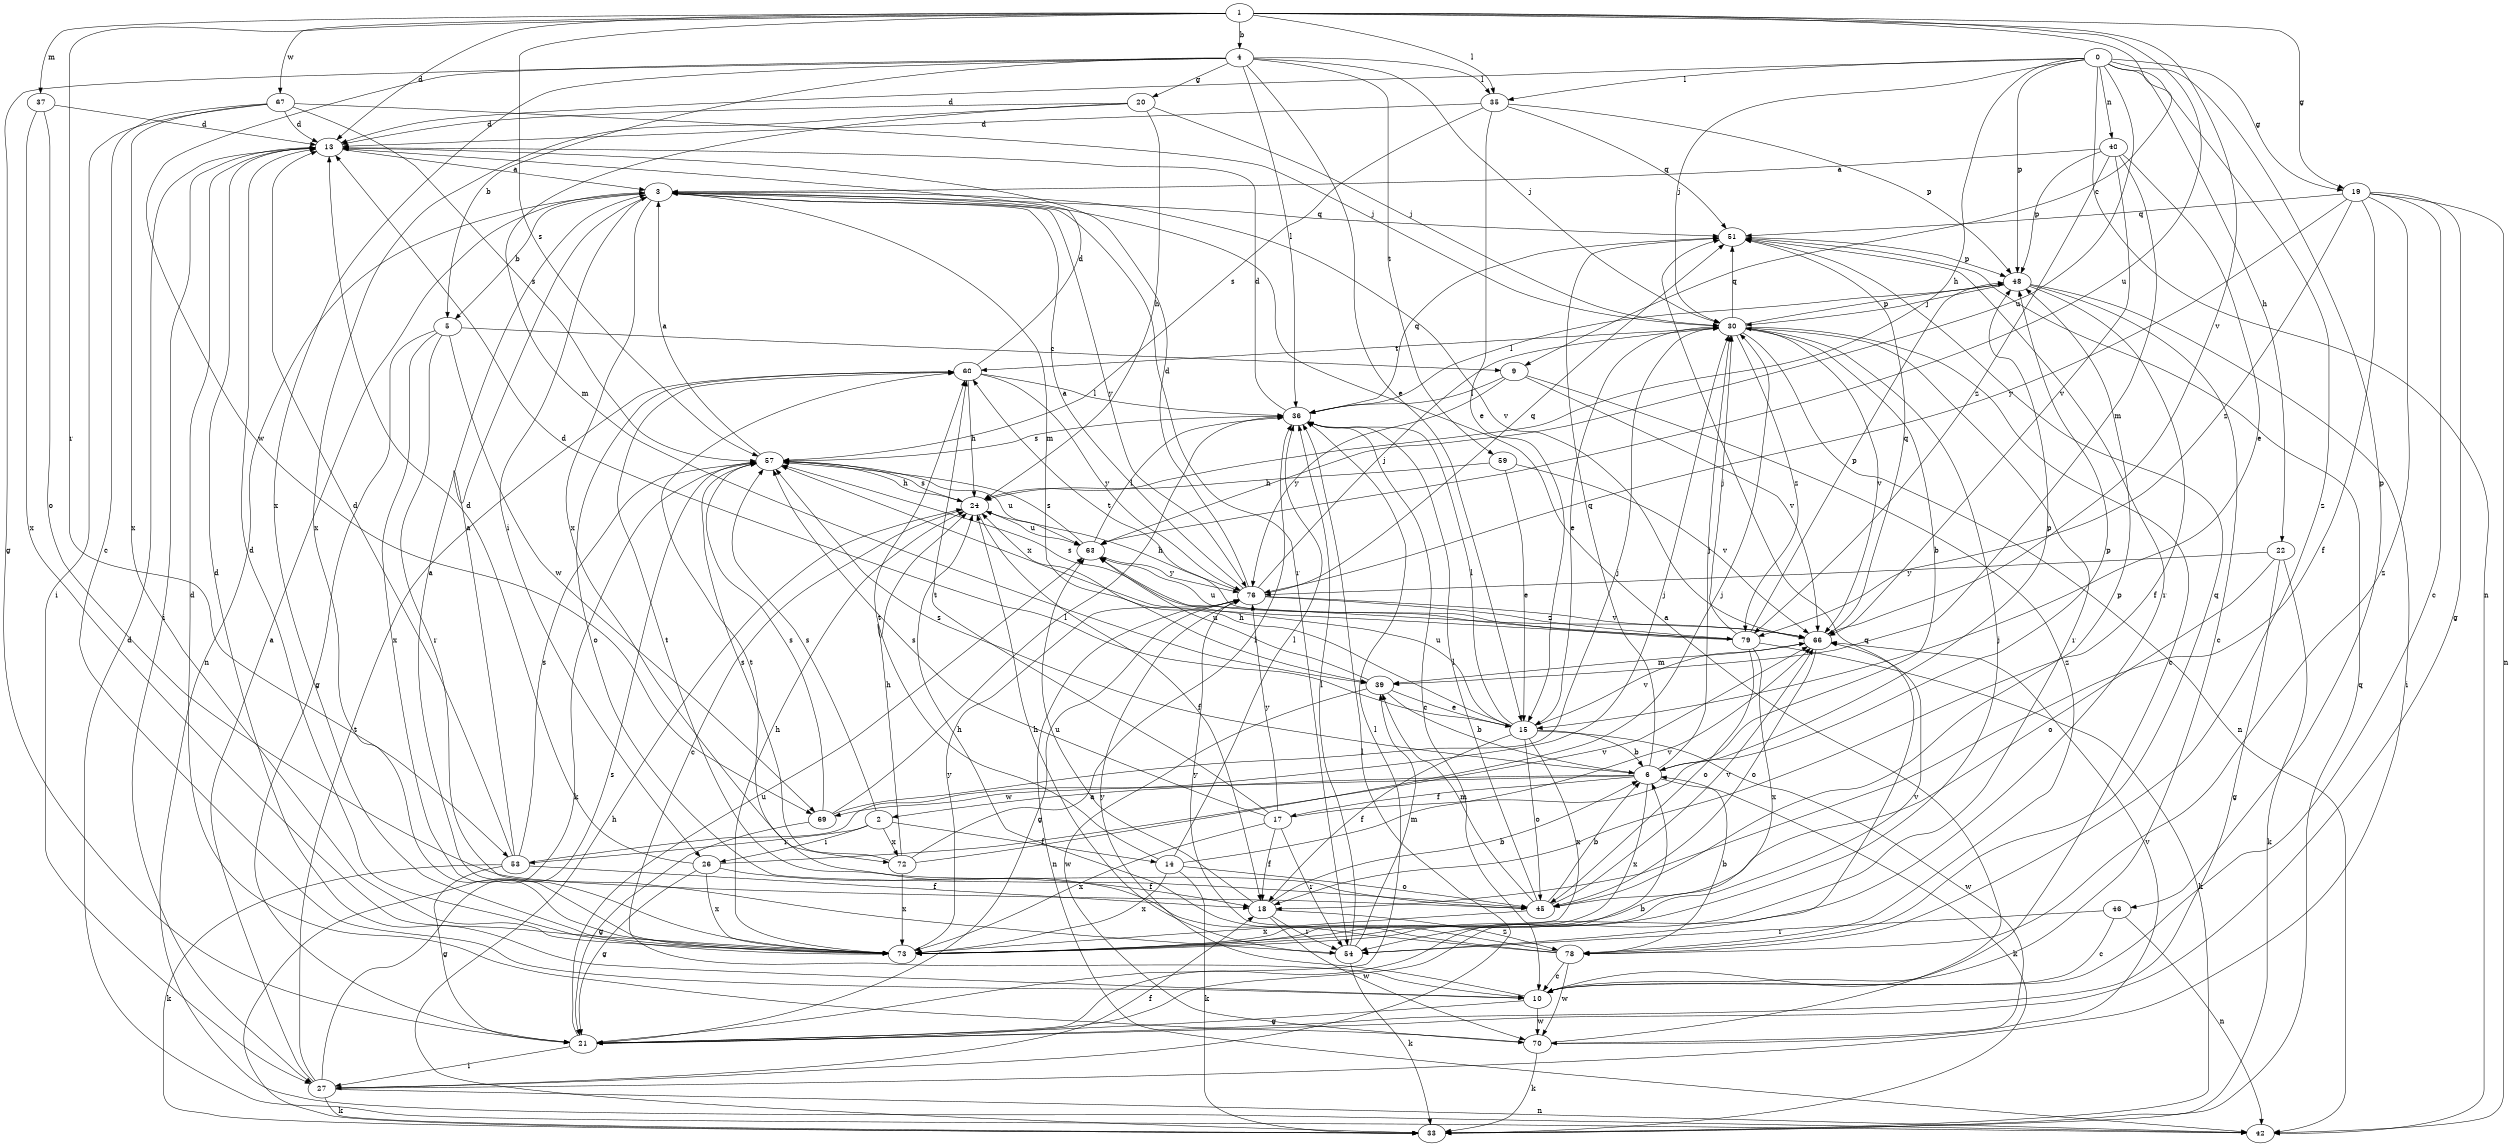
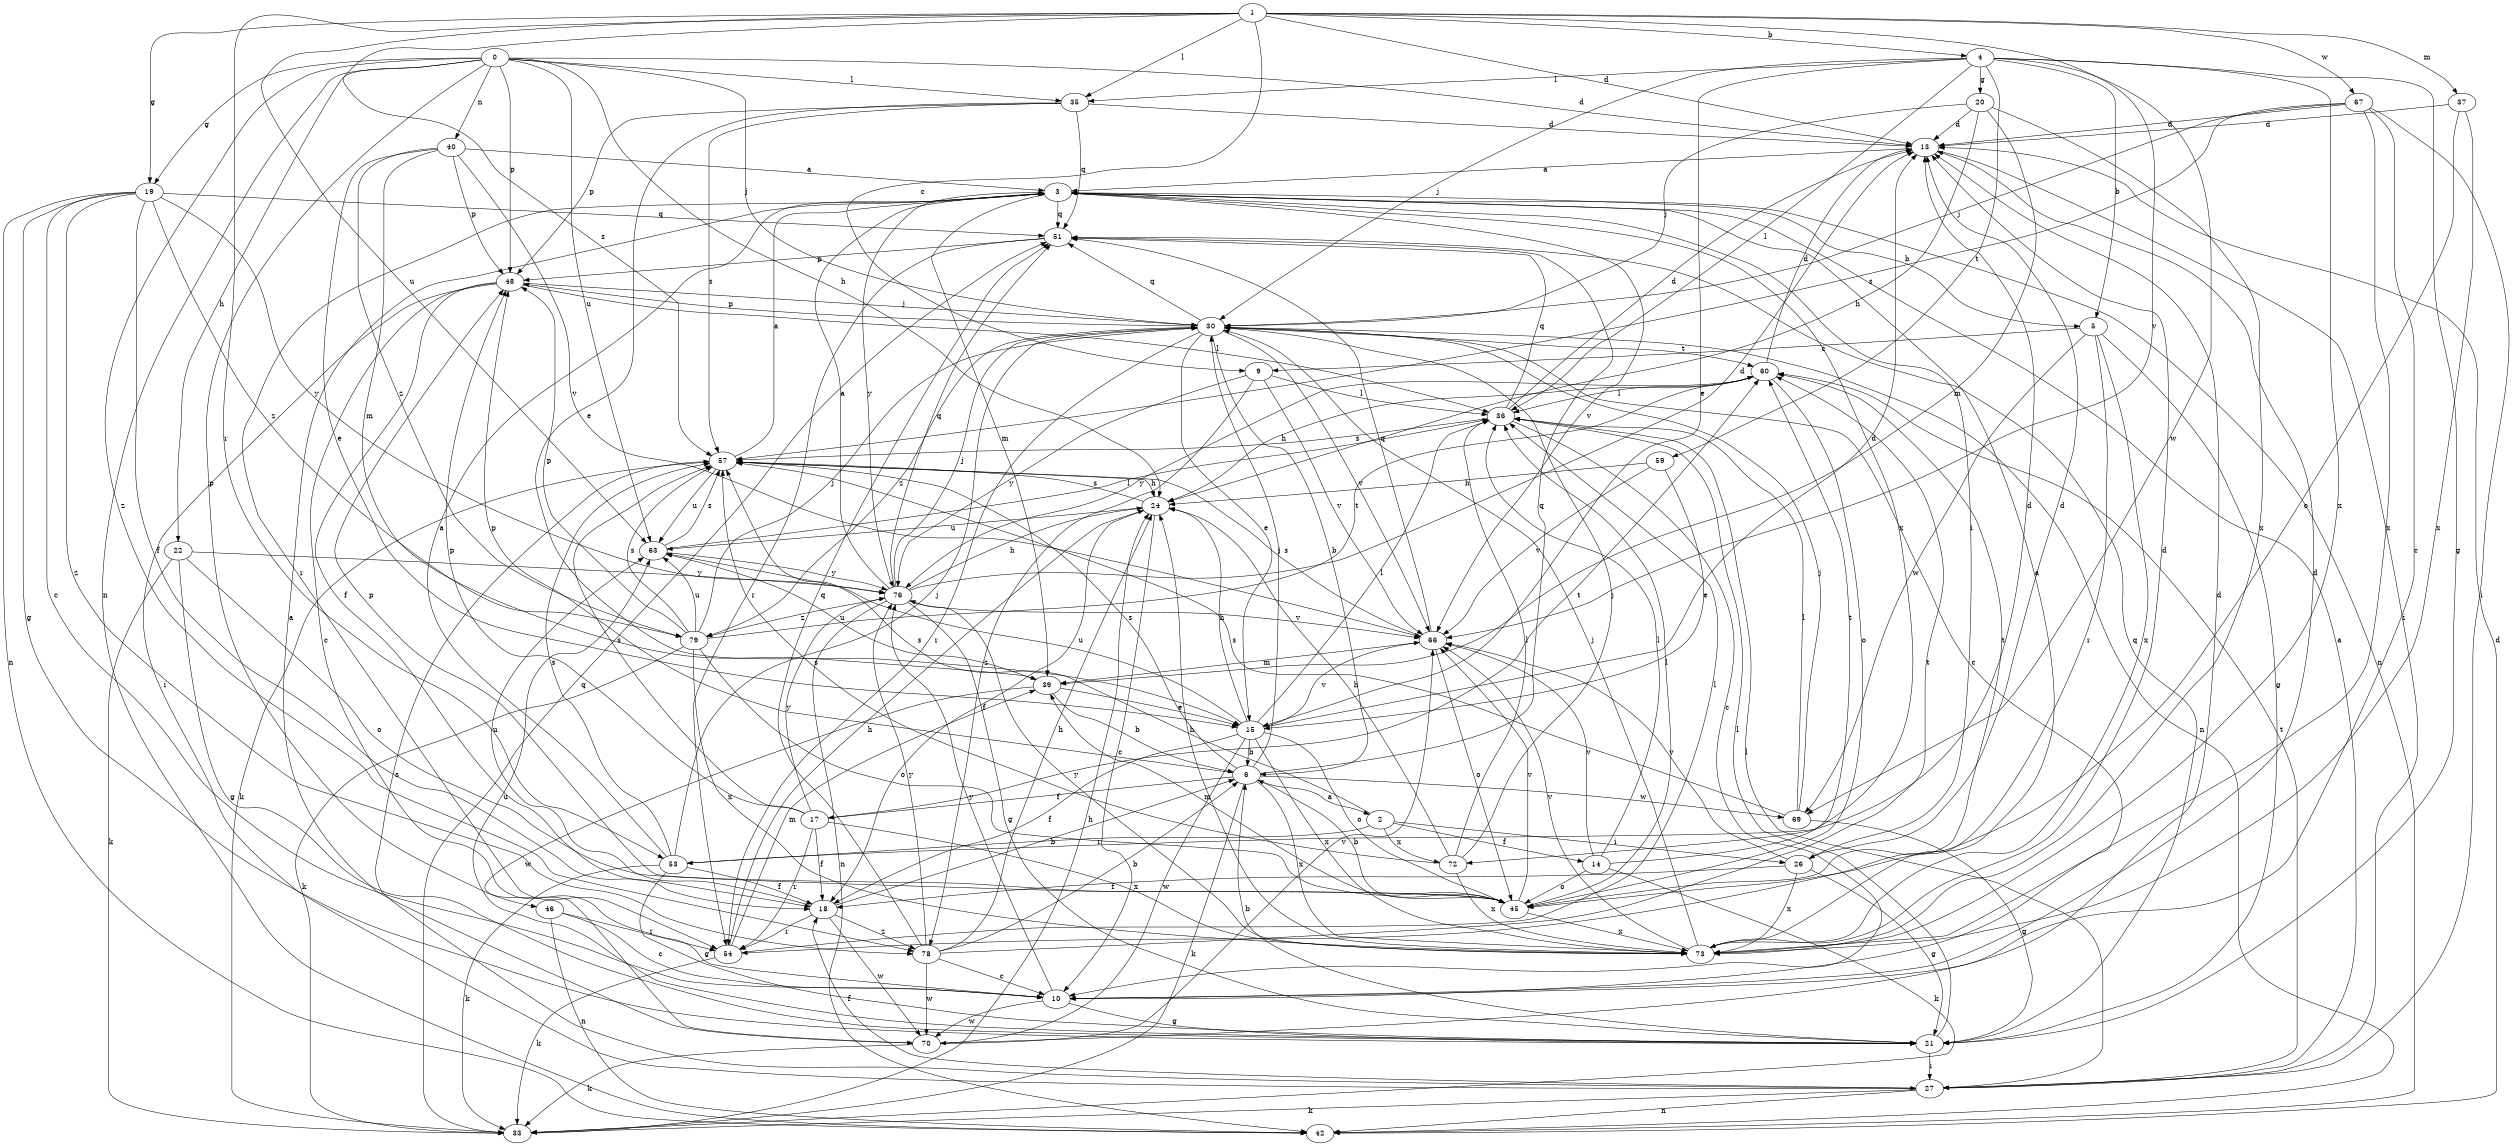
(1030, 551) -> (633, 551)
(1059, 930) -> none
